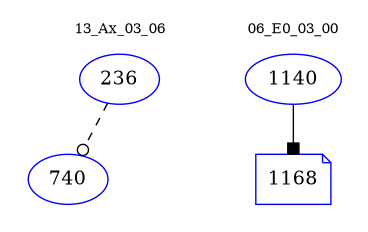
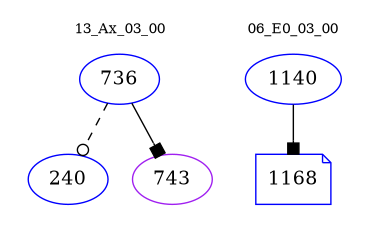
(120, 30) -> (120, 30)
(120, 79) -> (120, 79)
(68, 179) -> (68, 179)
none -> (172, 179)
